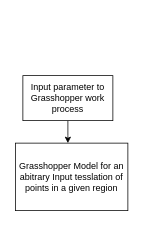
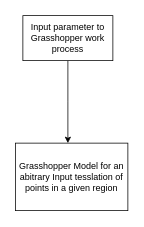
(68, 98) -> (68, 38)
